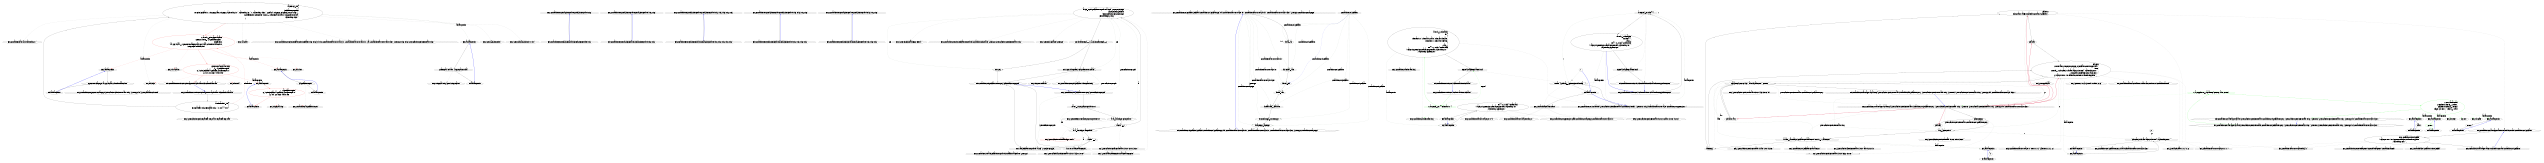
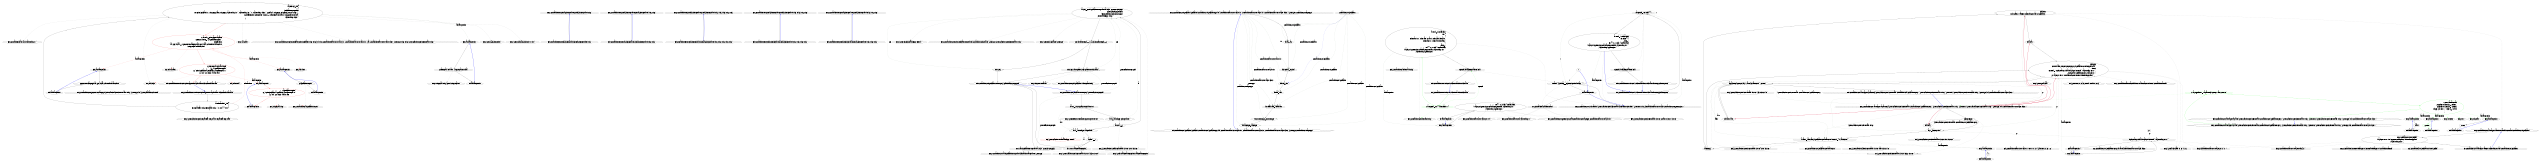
(1289, 70) -> (1288, 70)
